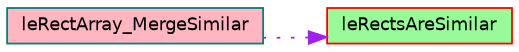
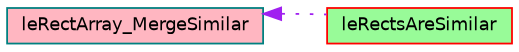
(286, 38) -> (304, 14)
